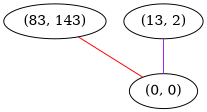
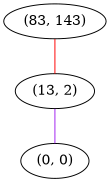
(111, 57) -> (55, 56)
